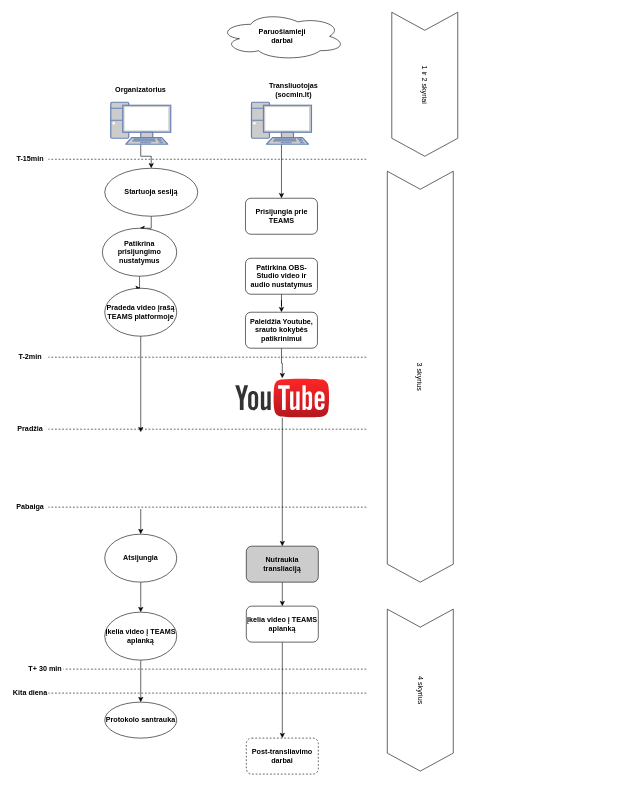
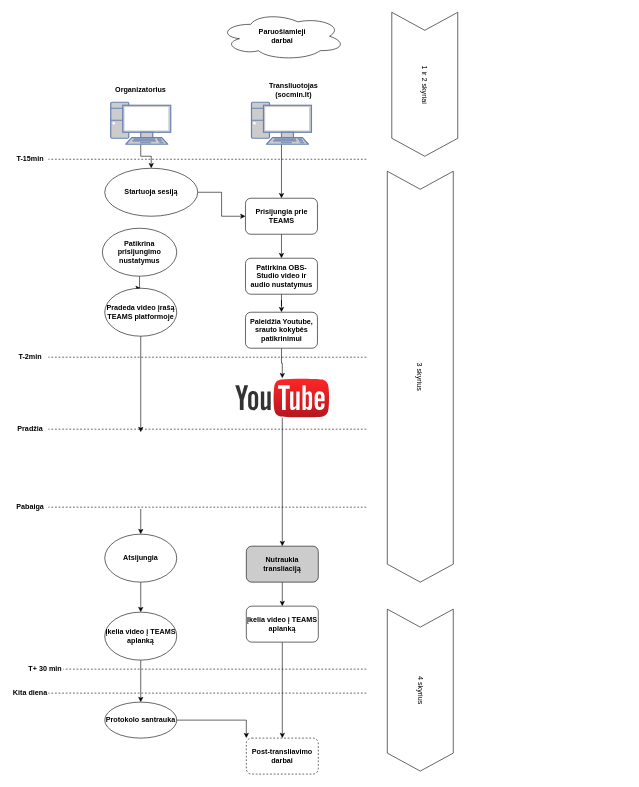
(149, 228) -> (222, 203)
none -> (281, 244)
none -> (246, 732)
